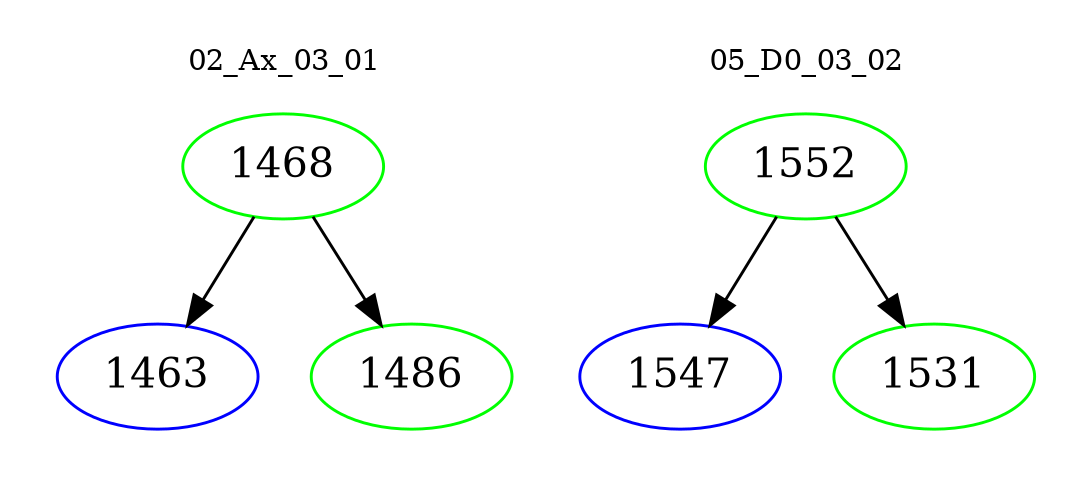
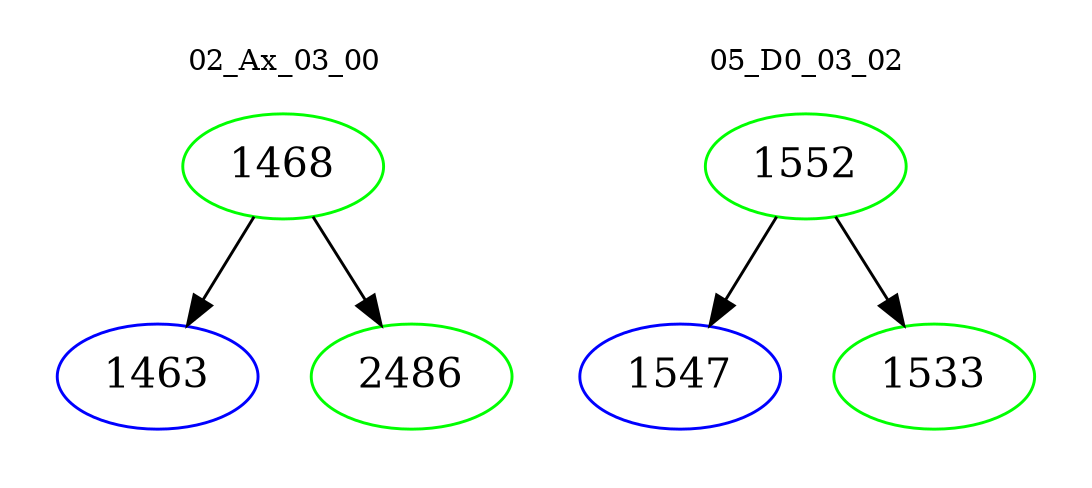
(285, 63) -> (285, 63)
(412, 377) -> (412, 377)
(934, 377) -> (934, 377)
